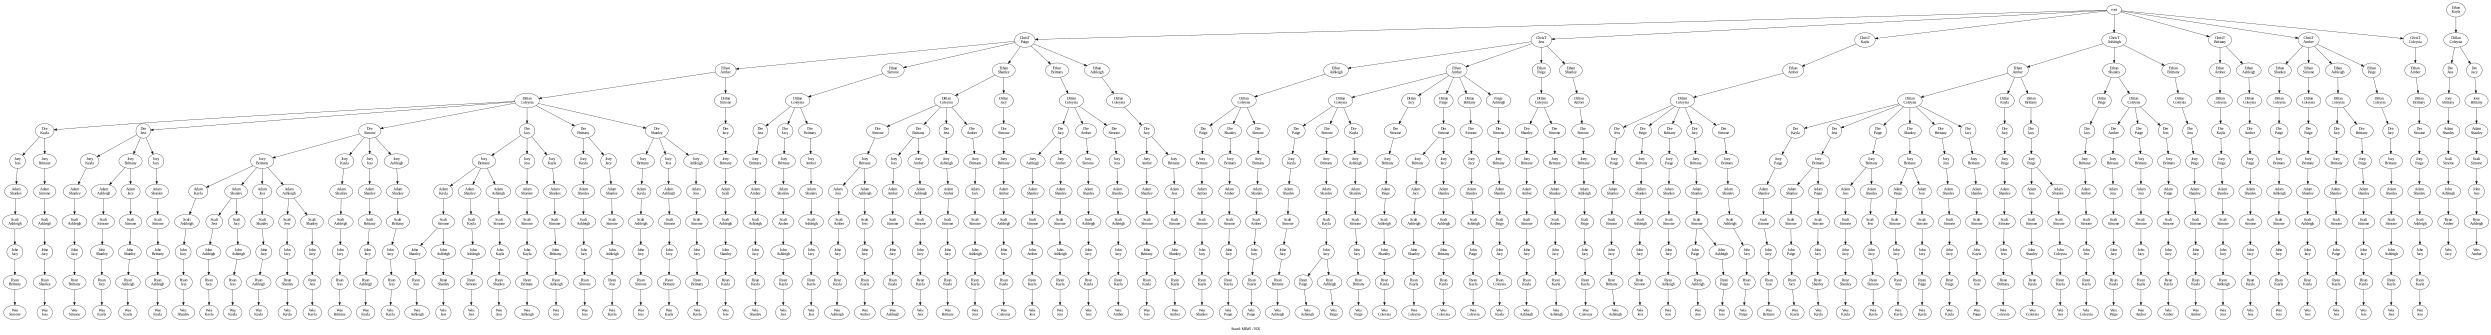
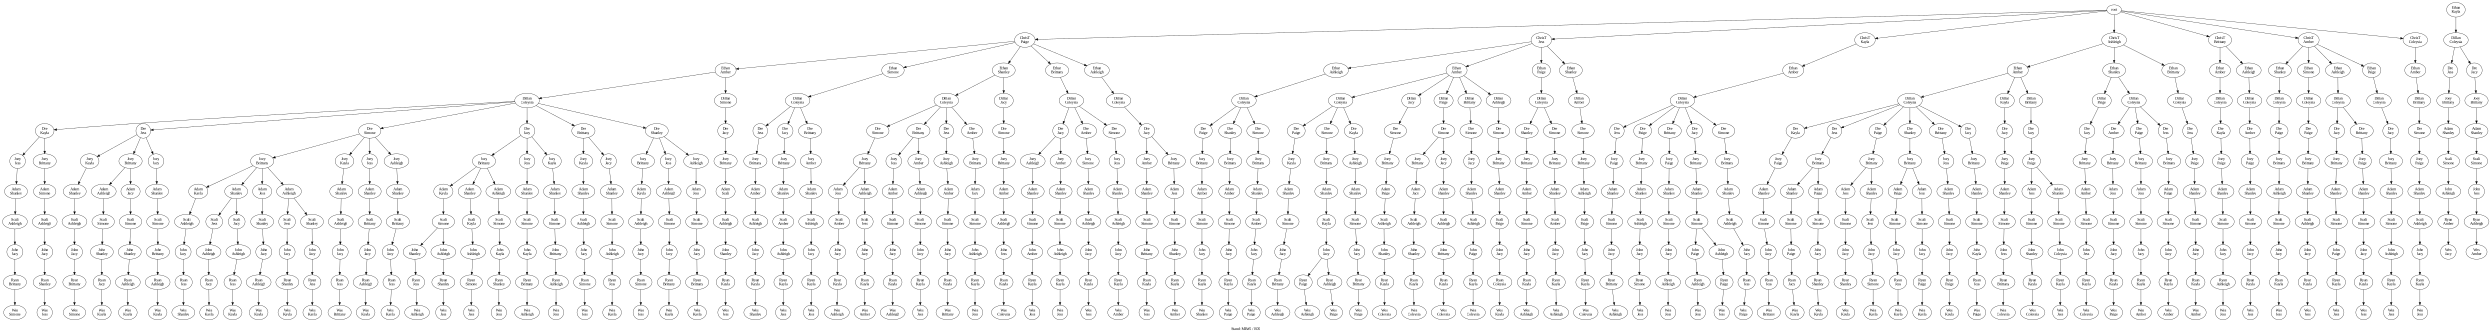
(1499, 101) -> (1499, 101)
